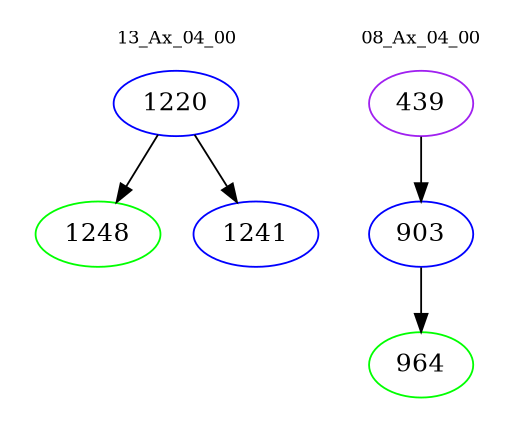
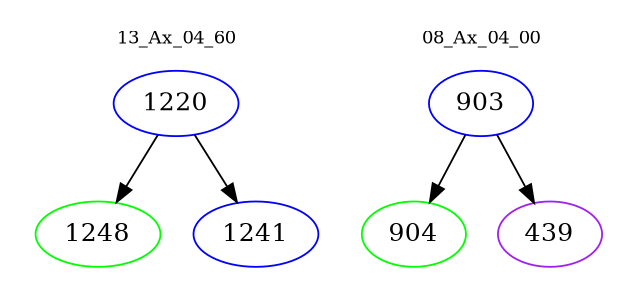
(177, 39) -> (177, 39)
(421, 160) -> (511, 161)
(421, 365) -> (414, 234)
